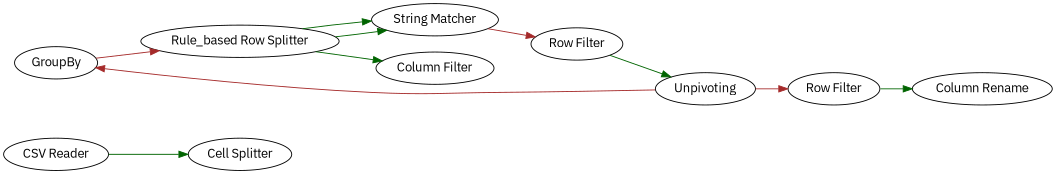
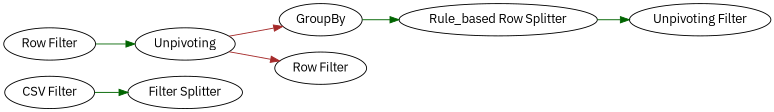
(435, 20) -> none
(123, 55) -> (376, 20)
(435, 68) -> (700, 20)
(982, 89) -> none
(56, 154) -> (50, 92)
(240, 154) -> (185, 92)
